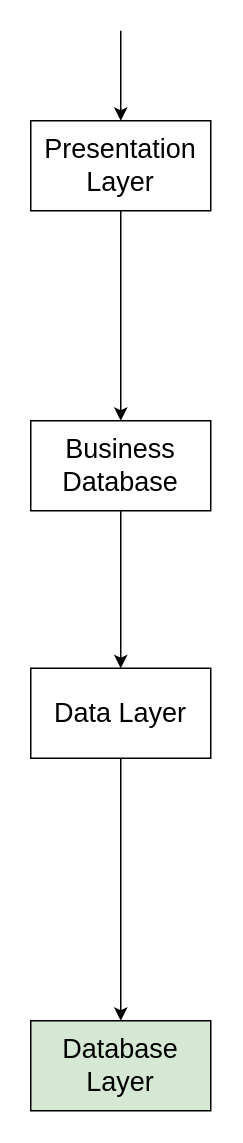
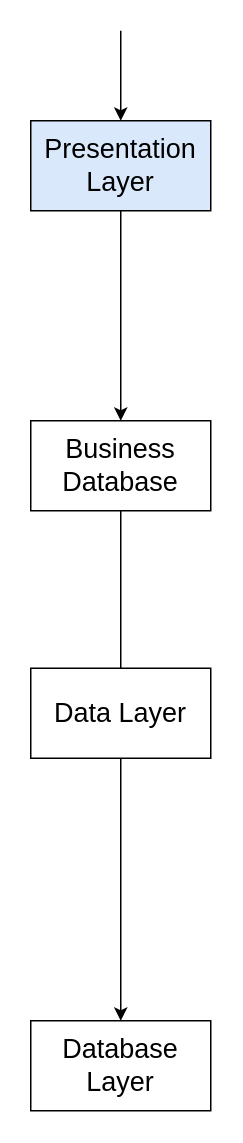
(121, 166) -> (121, 166)
(121, 657) -> (121, 661)
(121, 1066) -> (121, 1066)
